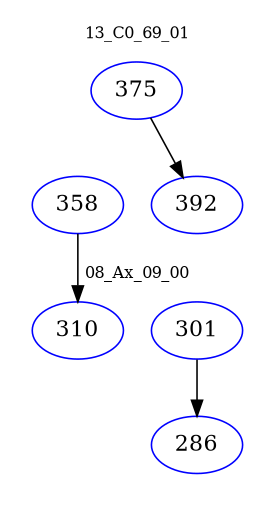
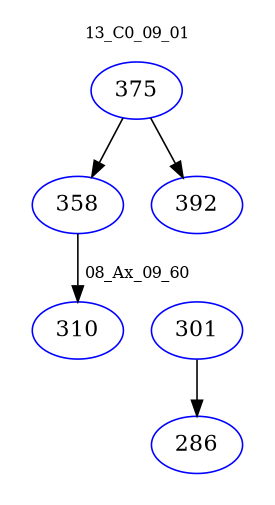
(137, 34) -> (137, 34)
none -> (111, 140)
(137, 274) -> (137, 274)
